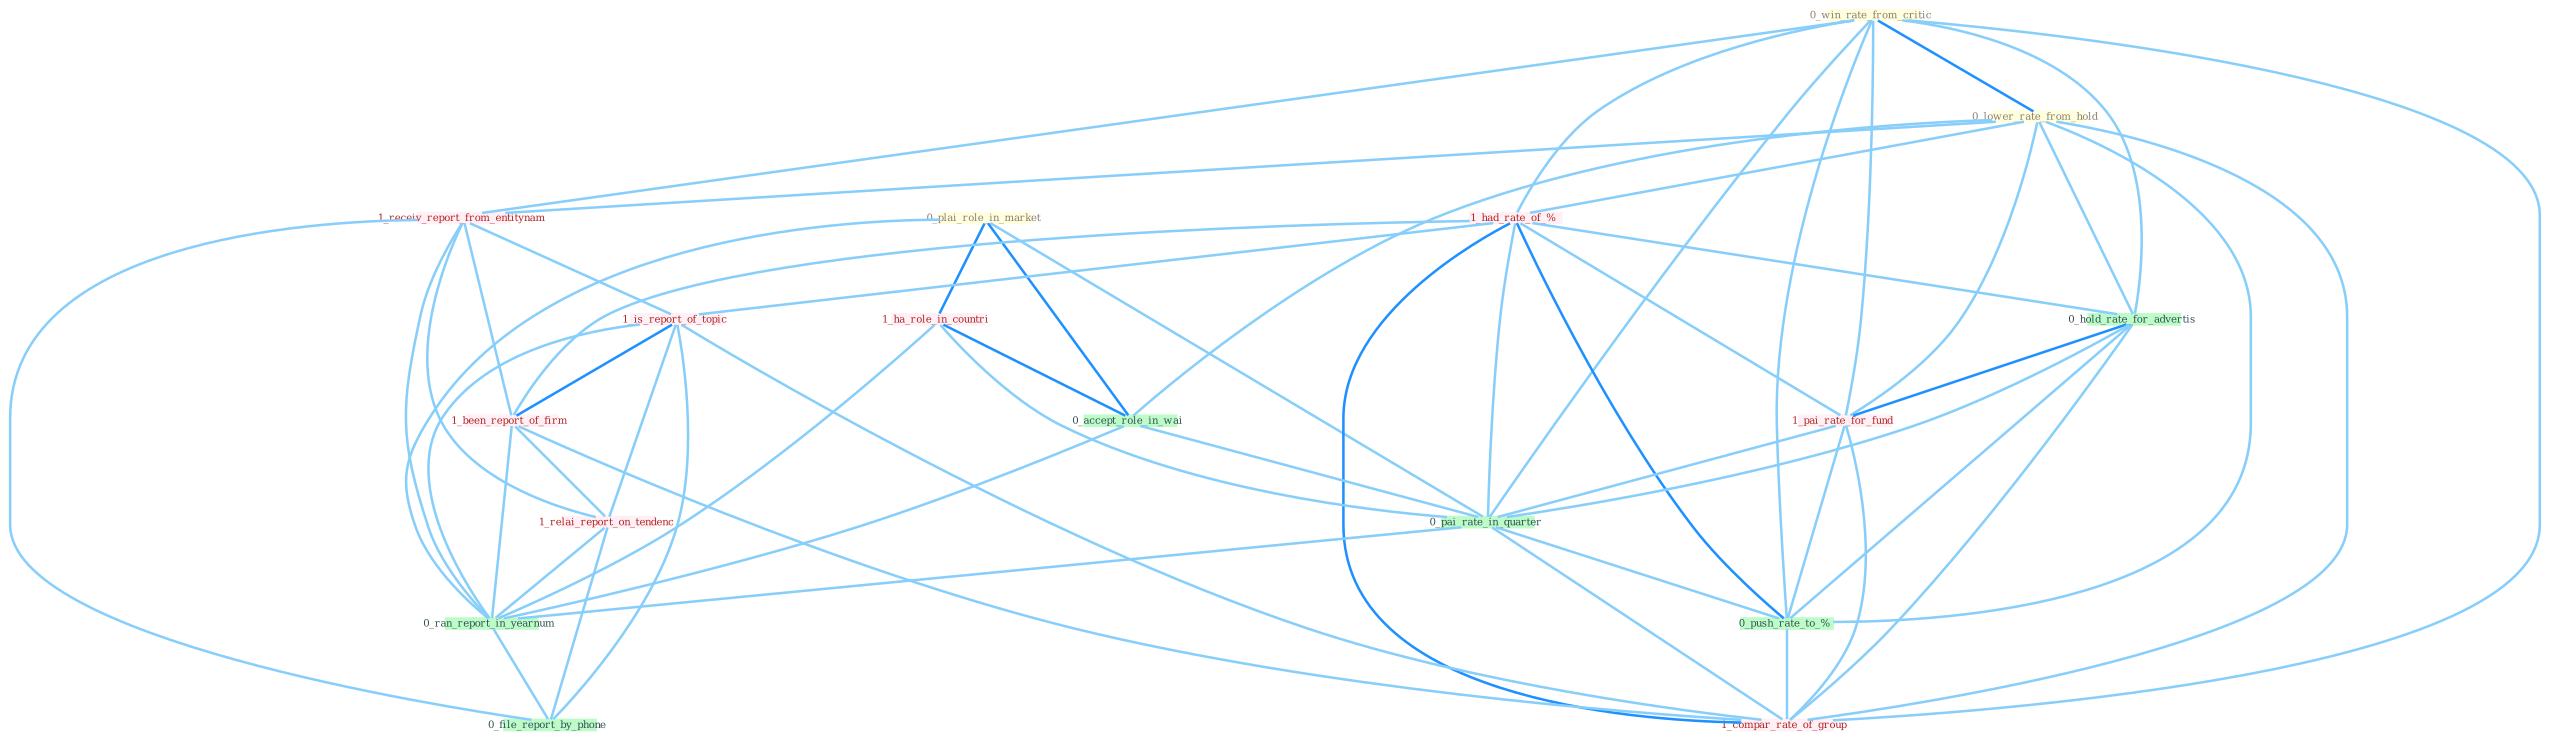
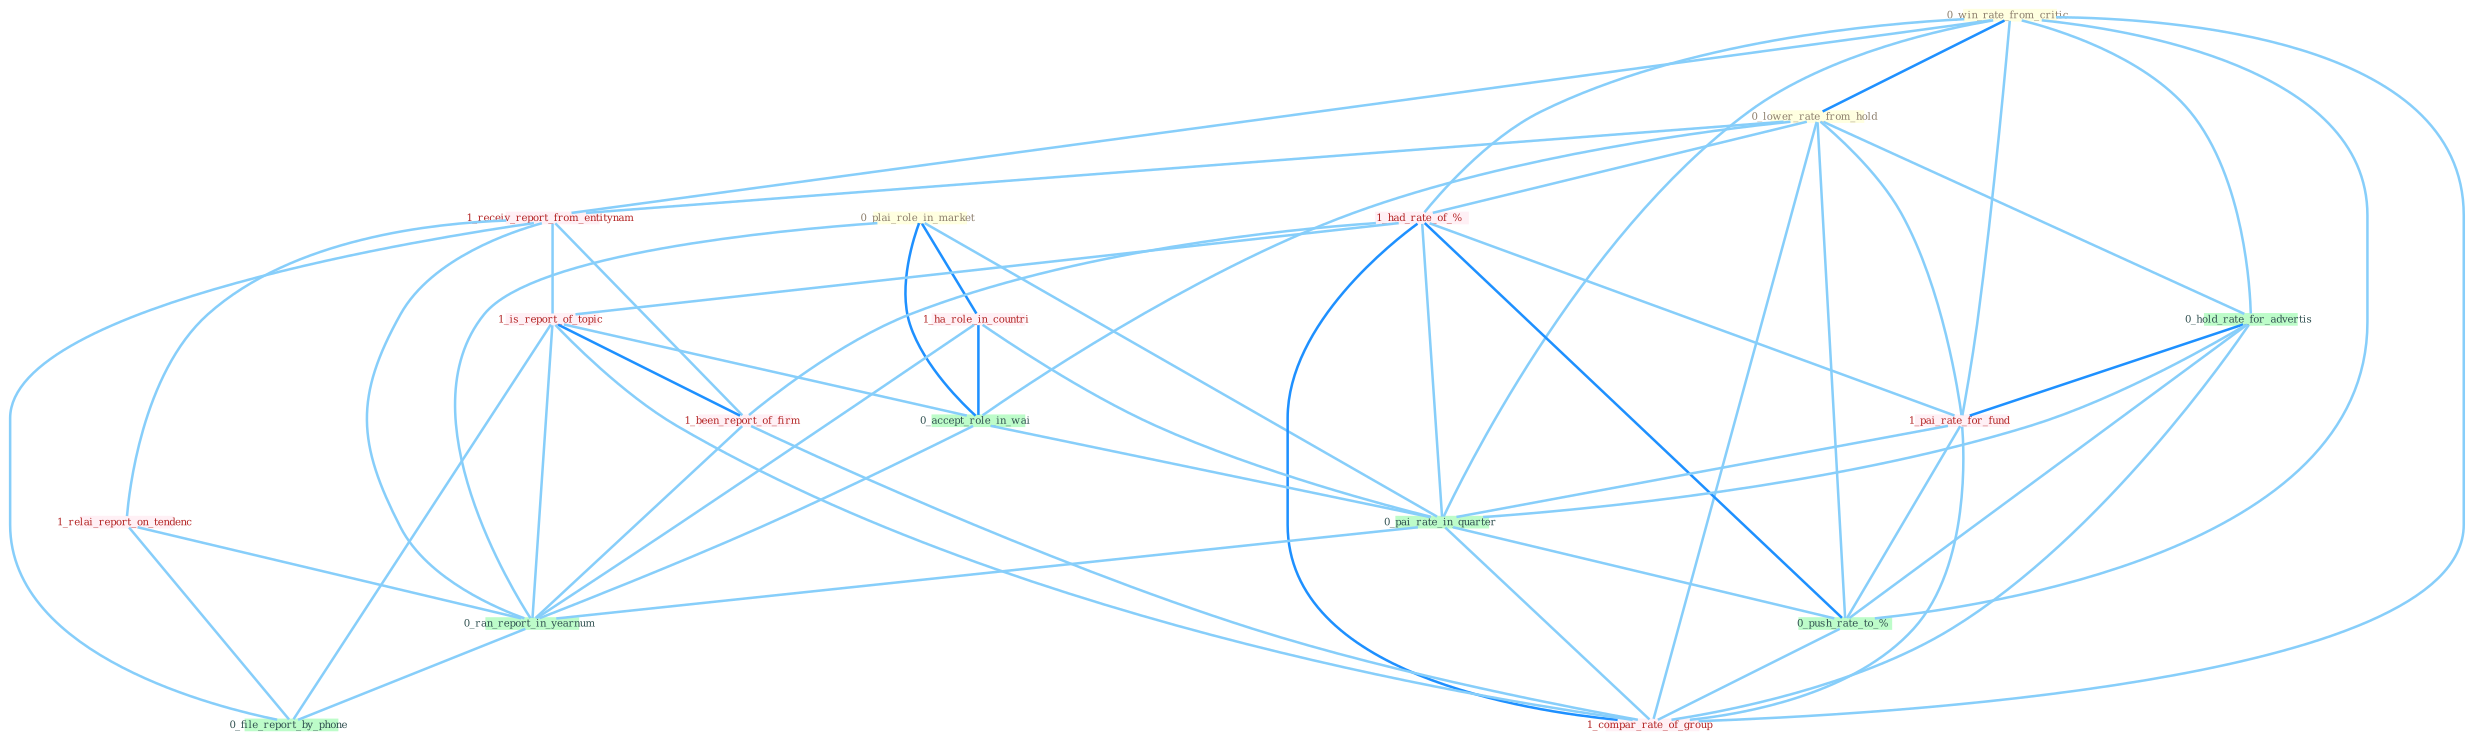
(1825, 269) -> none
(643, 421) -> (765, 370)
(560, 471) -> none
